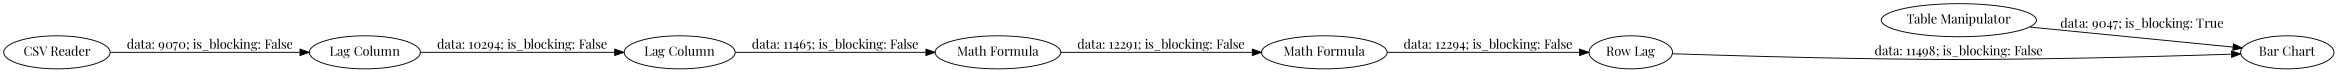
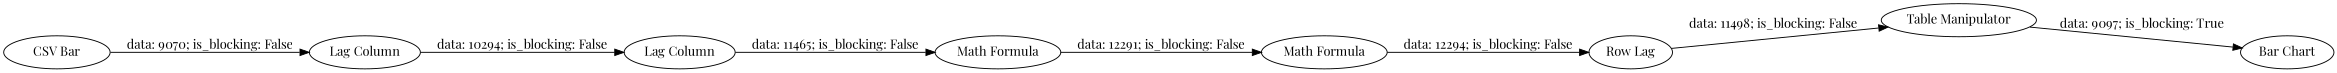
(2142, 24) -> (2142, 24)
(57, 52) -> (57, 52)
(1952, 59) -> (1775, 38)
